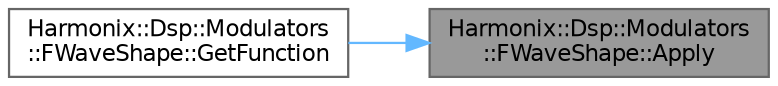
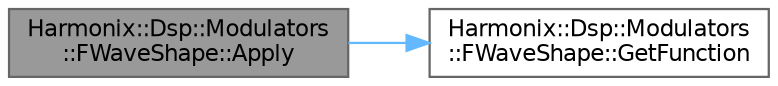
(377, 43) -> (377, 43)
